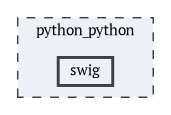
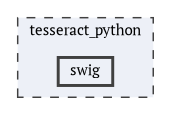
(85, 32) -> (85, 32)
